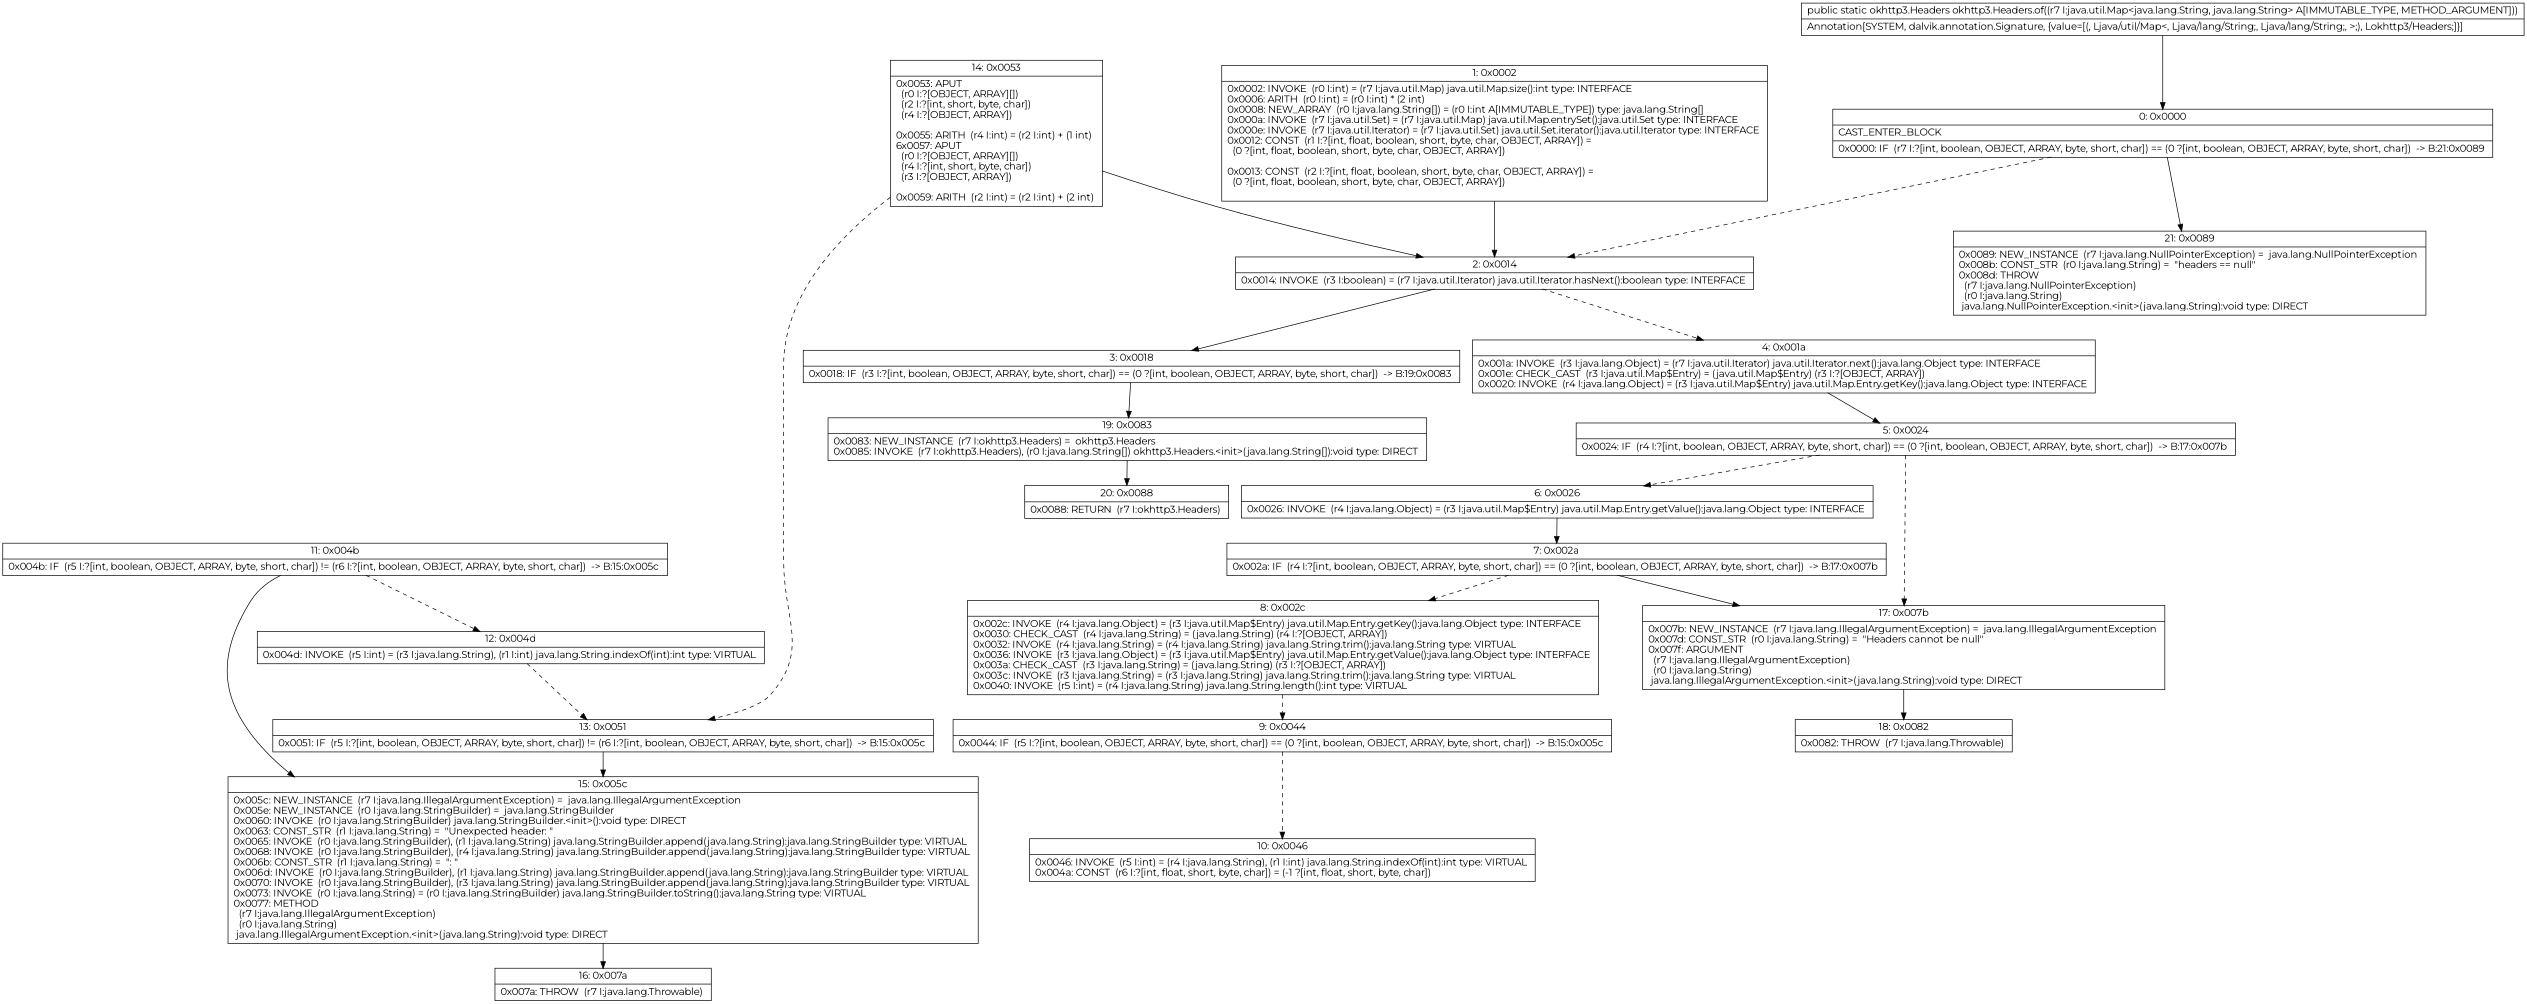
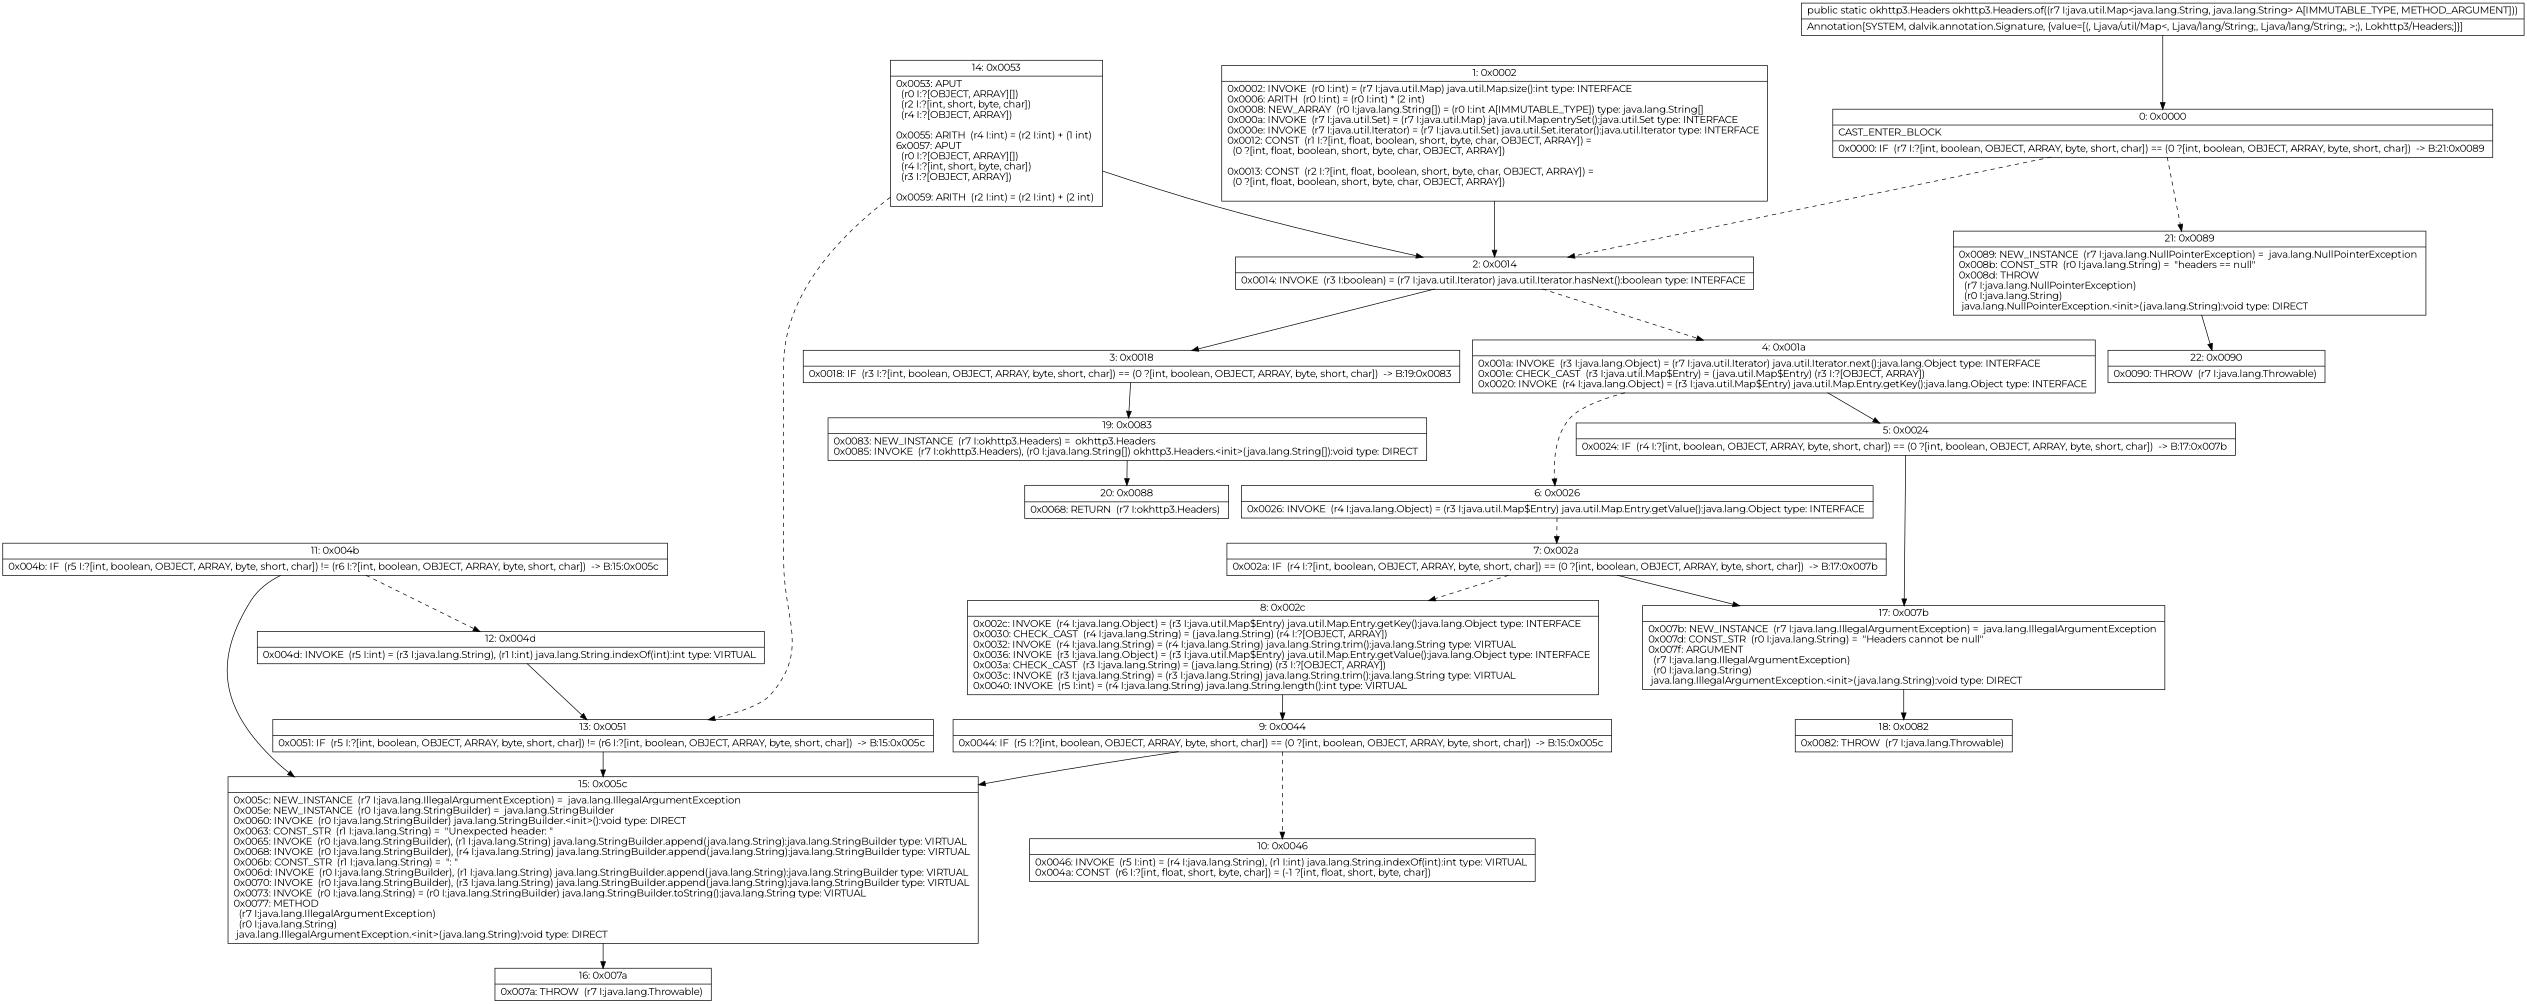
(2174, 191) -> (2174, 191)
none -> (2216, 366)
(1735, 470) -> (1569, 419)
(1127, 510) -> (1127, 510)
(1557, 527) -> (1557, 527)
(1905, 527) -> (1905, 527)
(554, 689) -> (554, 689)
(1283, 704) -> (1283, 704)
none -> (1082, 767)
